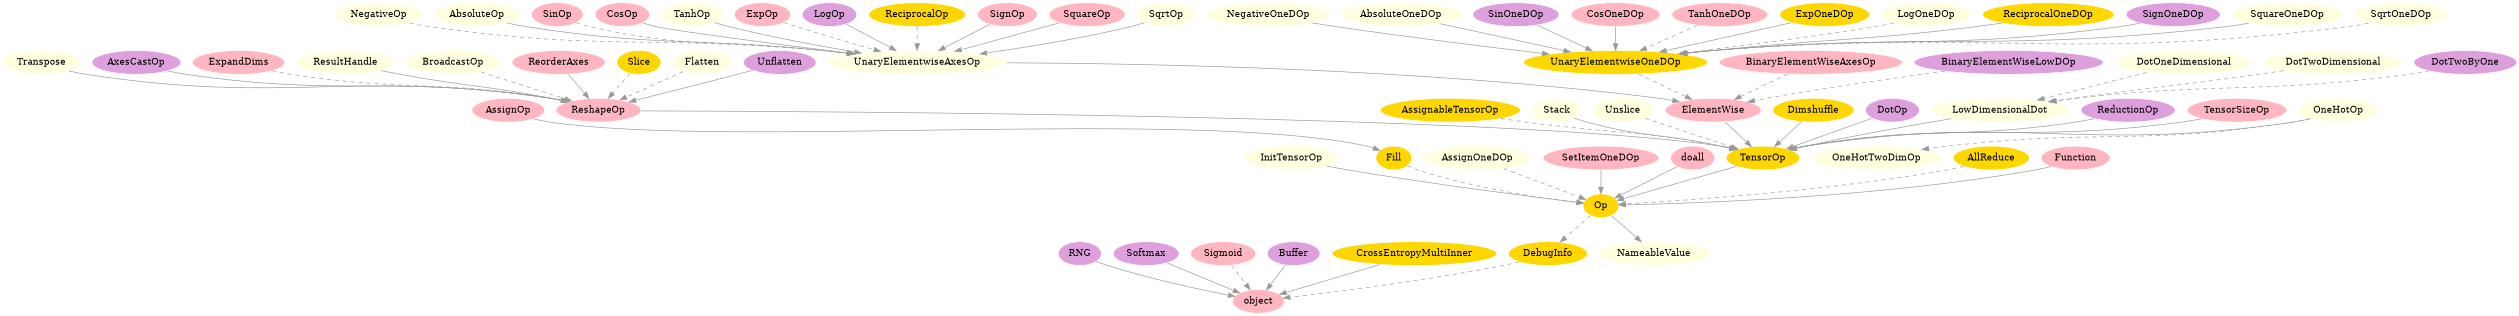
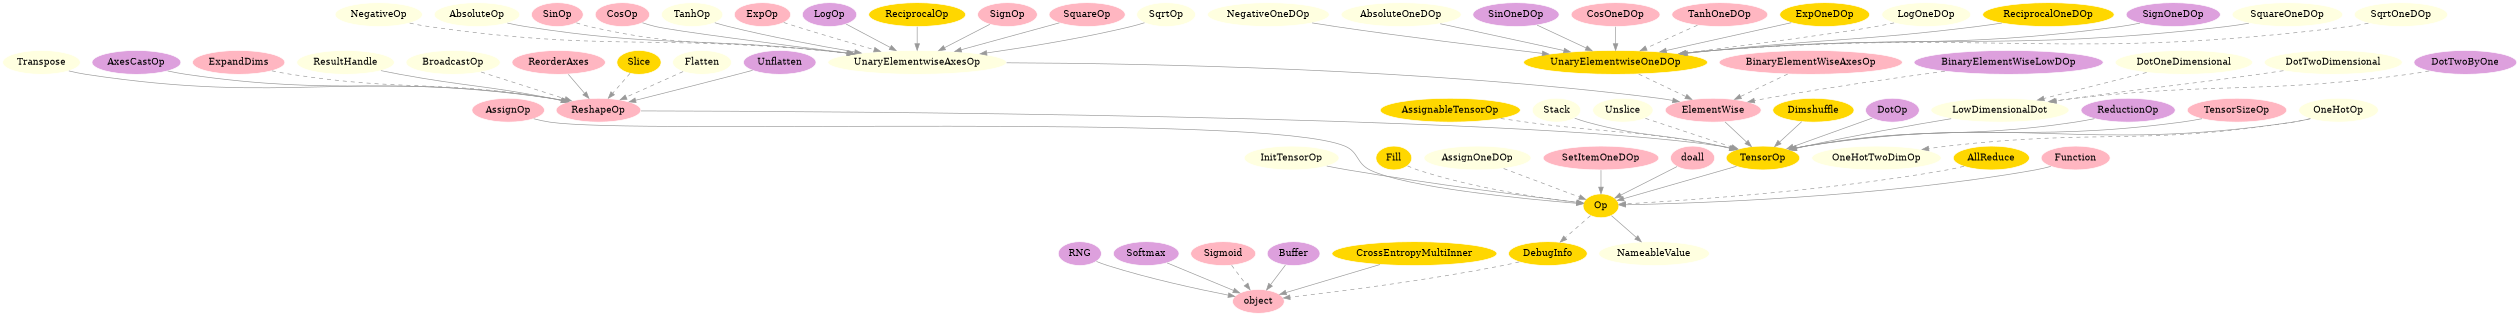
(917, 35) -> (917, 35)
(954, 130) -> (1062, 127)
